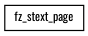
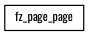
(44, 18) -> (44, 18)
